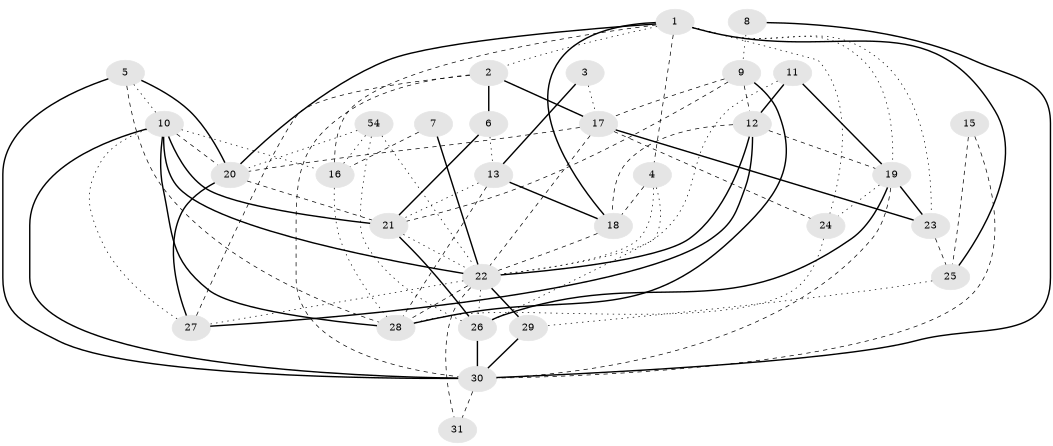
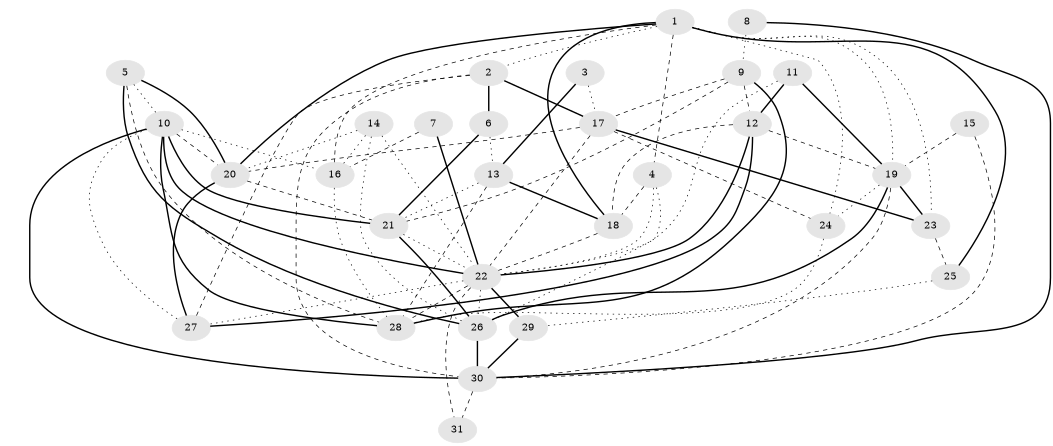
(374, 124) -> (374, 124)
(961, 201) -> (931, 150)
(86, 350) -> (247, 253)
